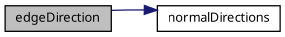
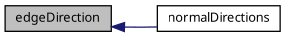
(128, 10) -> (141, 27)
